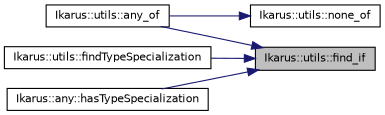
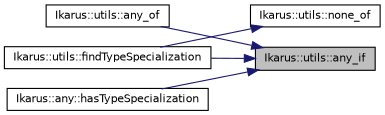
(204, 16) -> (194, 40)
(315, 59) -> (315, 59)
